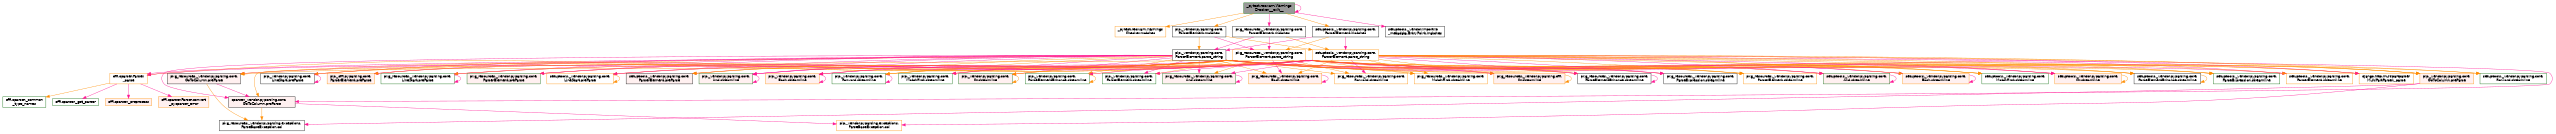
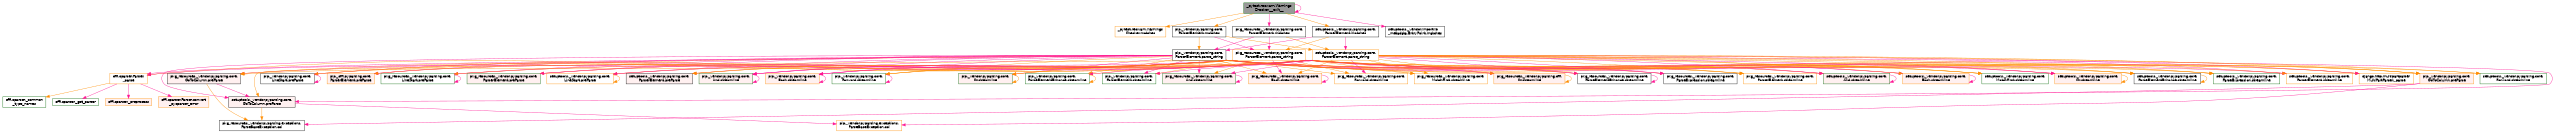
(997, 62) -> (997, 62)
(925, 79) -> none
(262, 102) -> (262, 102)
